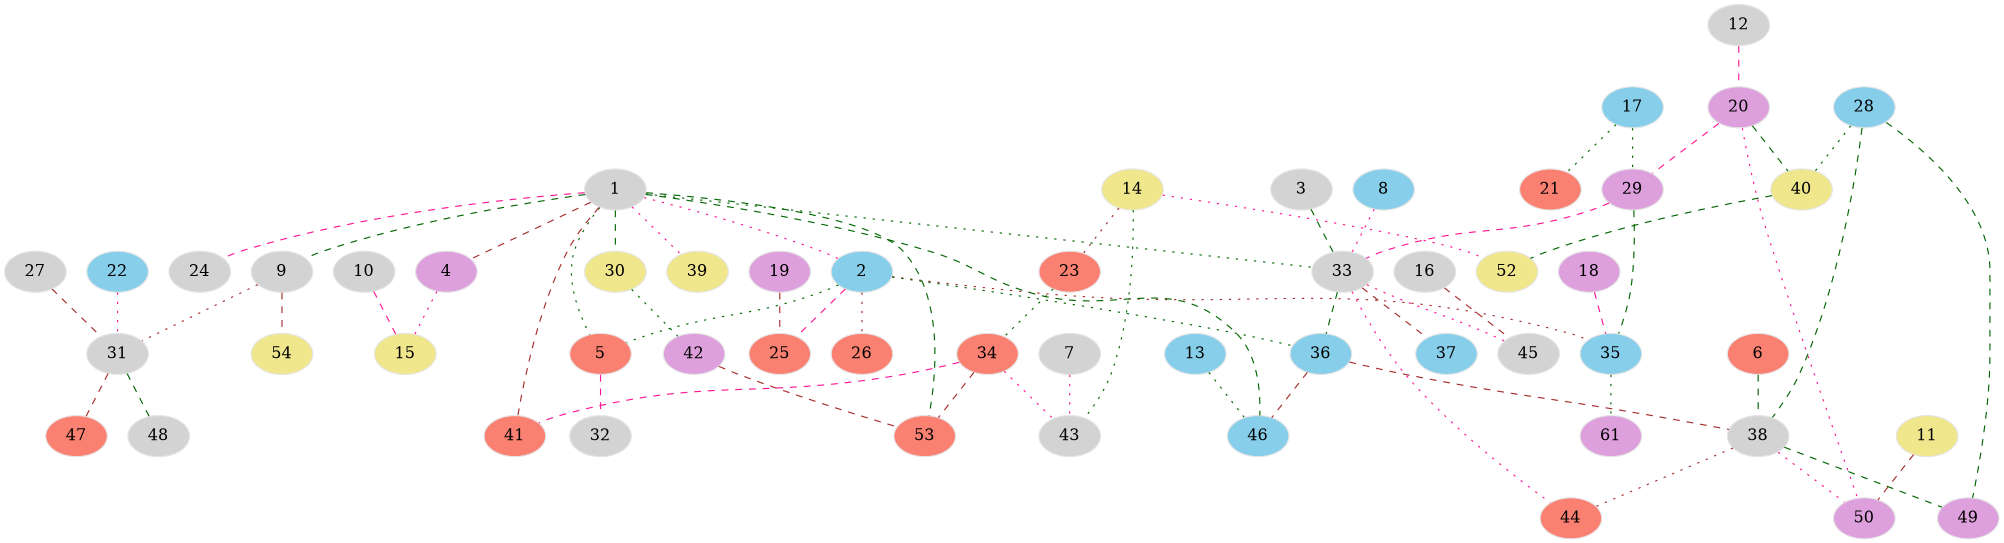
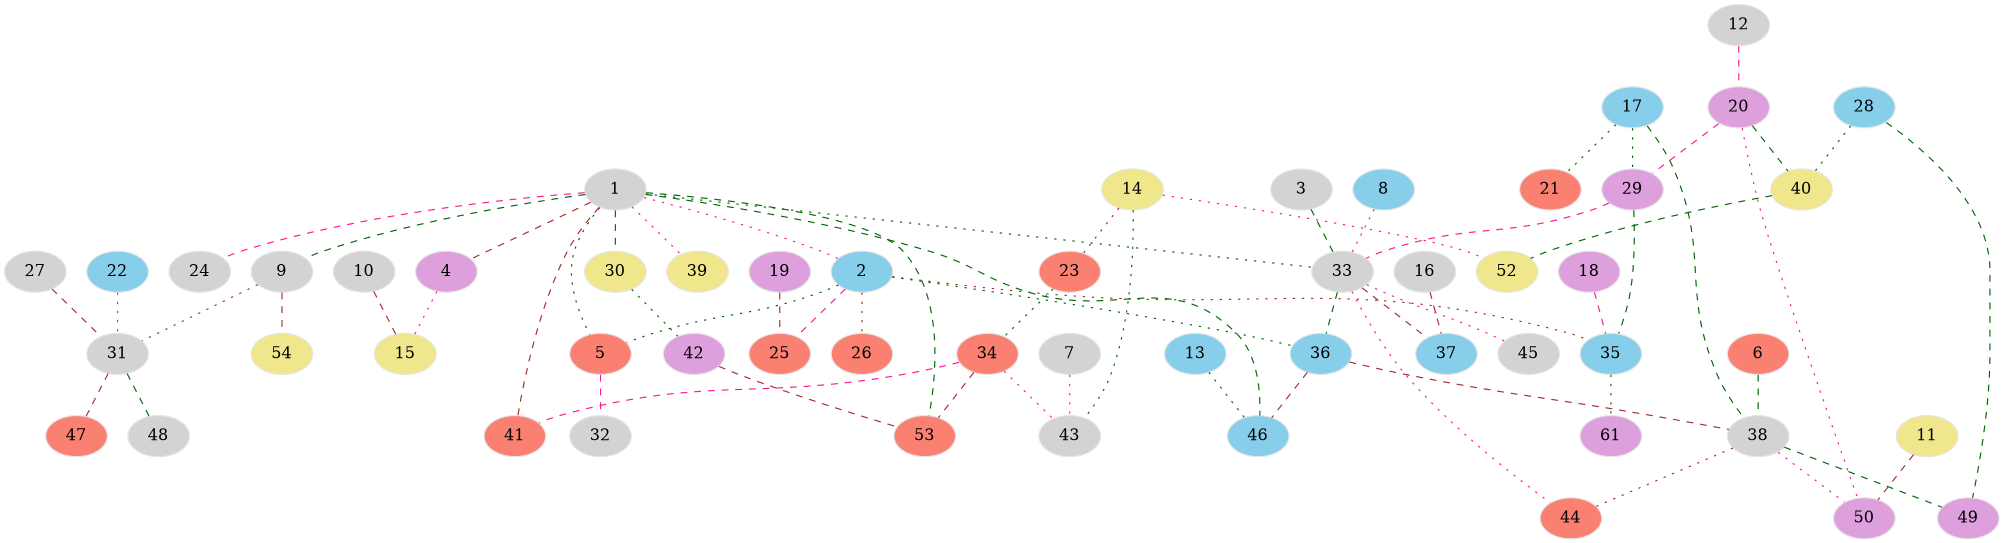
(1833, 278) -> (1695, 272)
(1465, 304) -> (1438, 321)
(385, 313) -> (385, 313)
